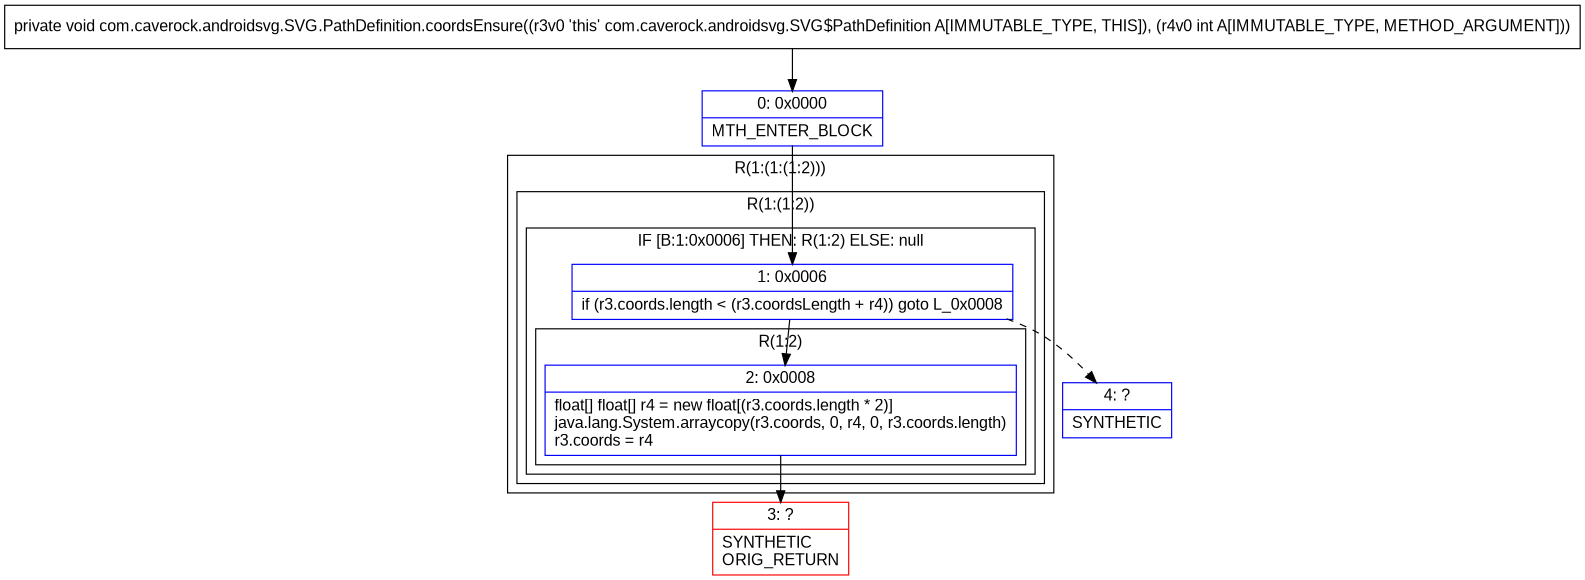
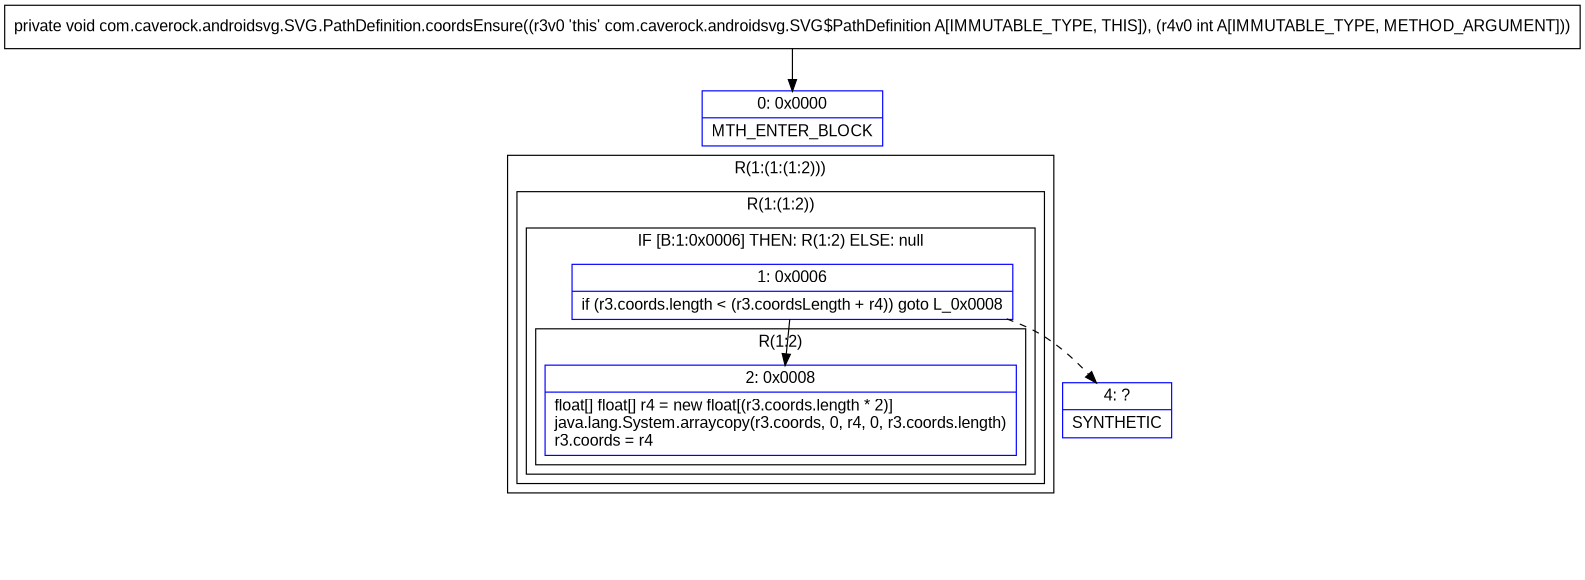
(792, 199) -> none
(781, 539) -> none
